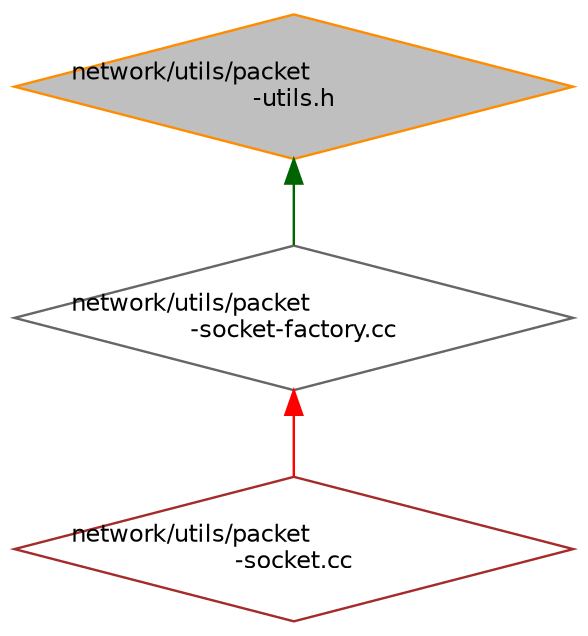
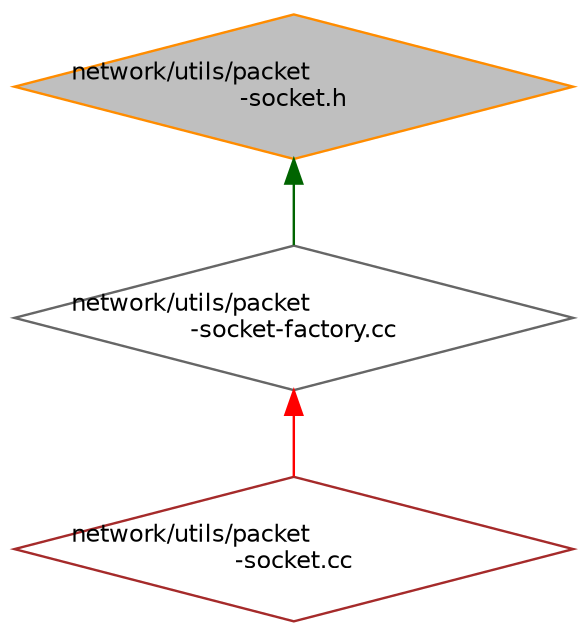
(294, 87) -> (294, 87)
